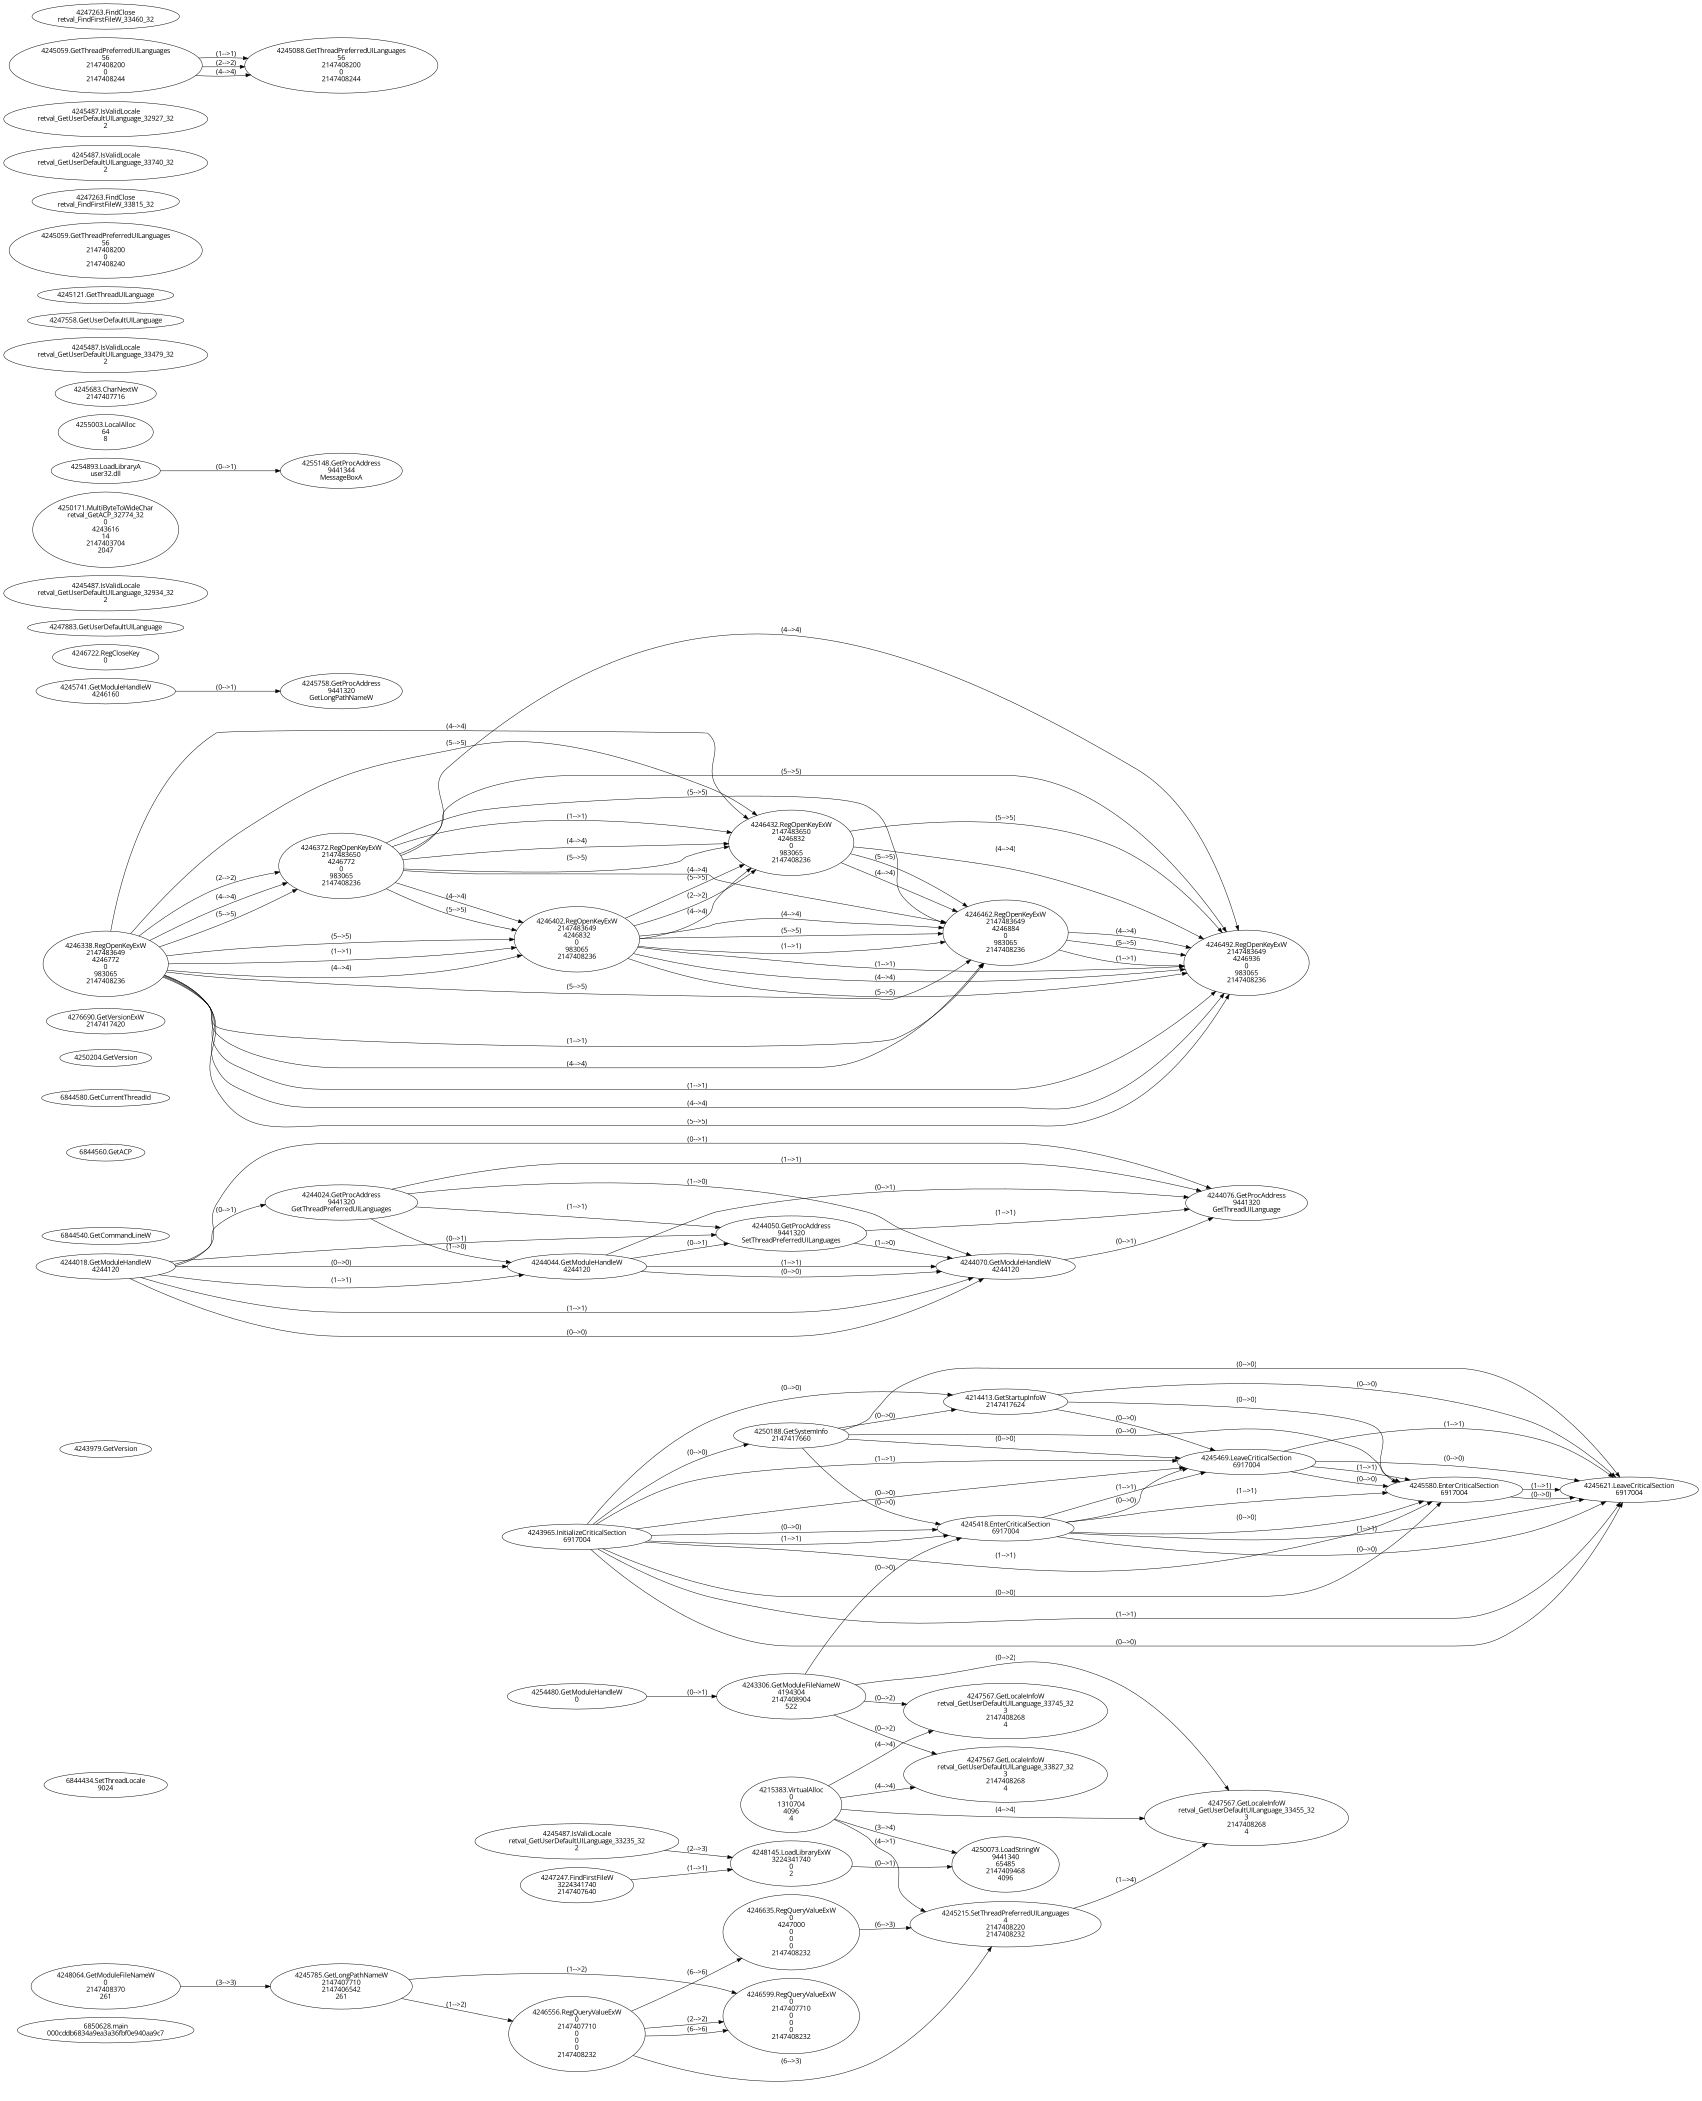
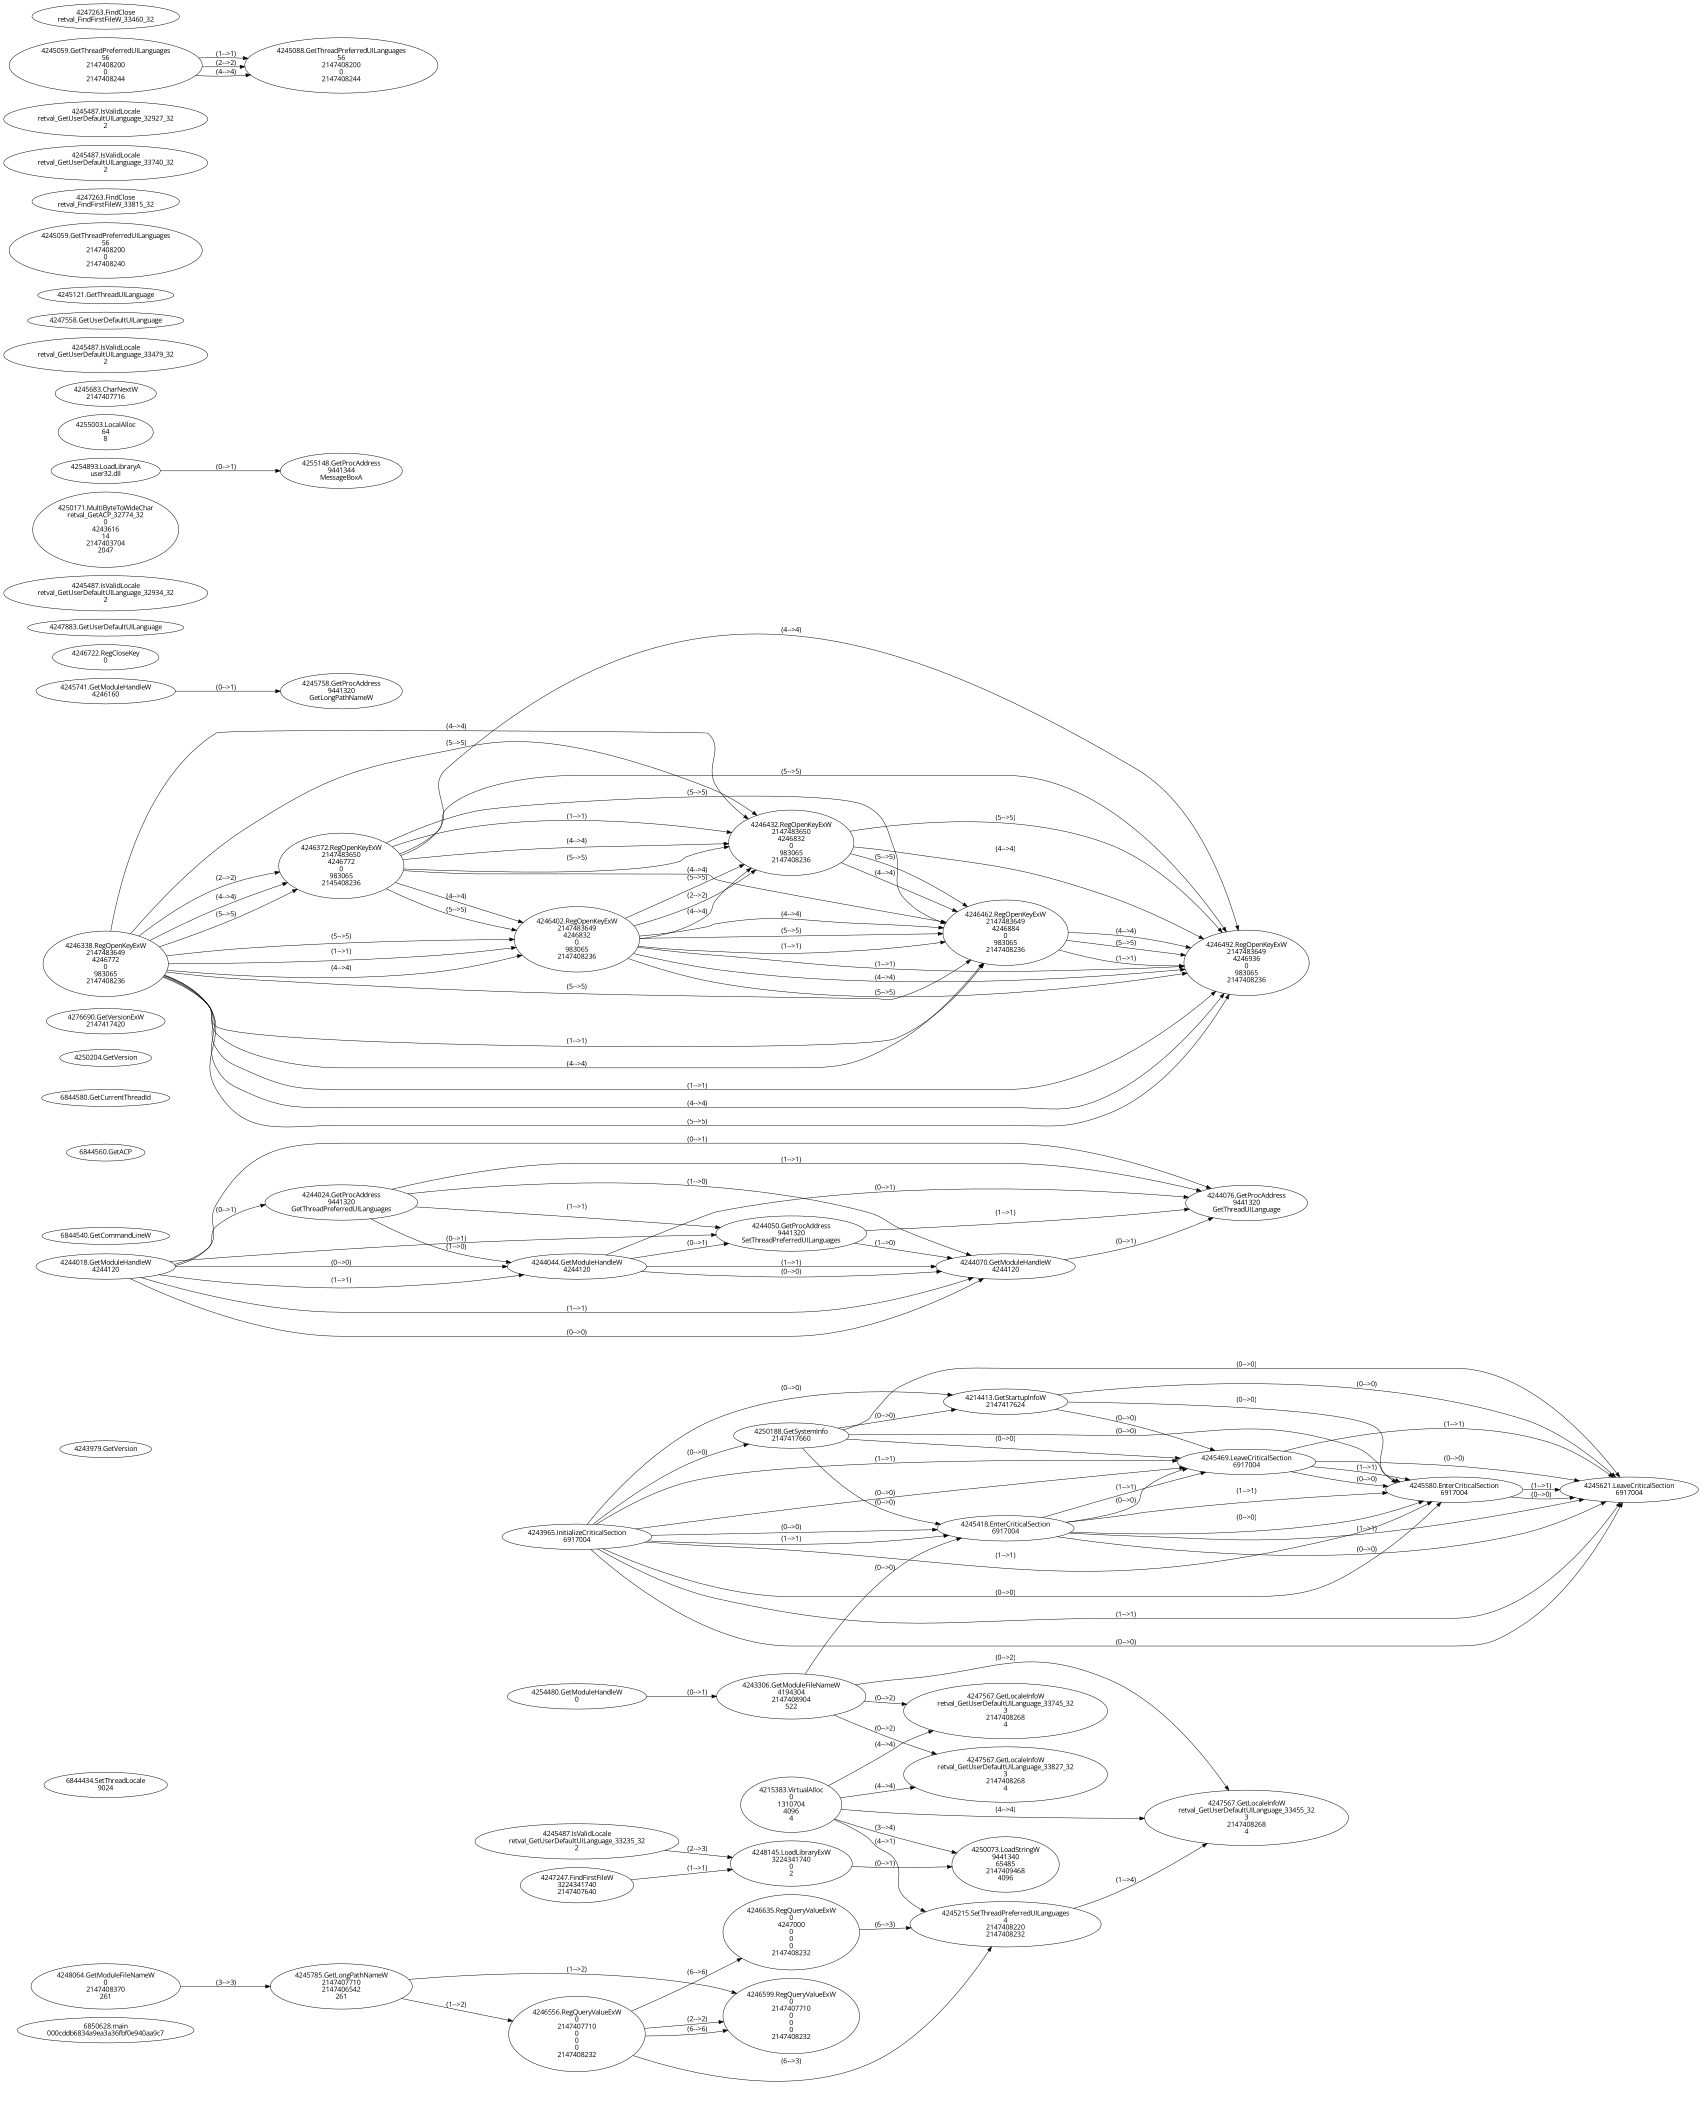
(341, 866) -> (341, 866)
